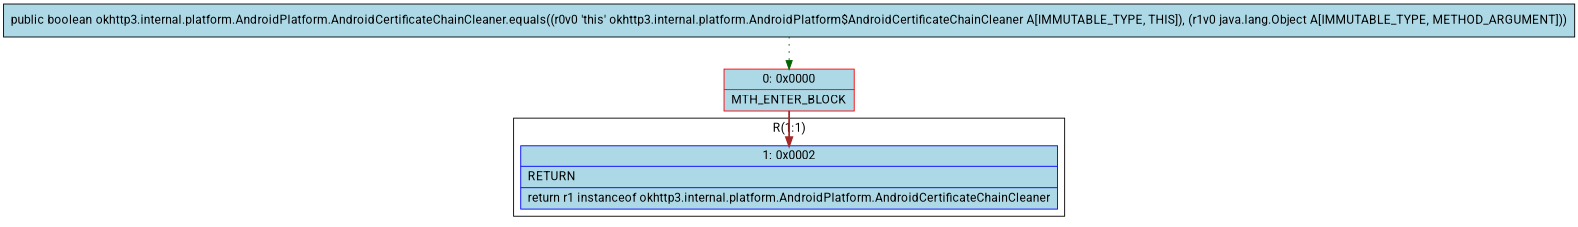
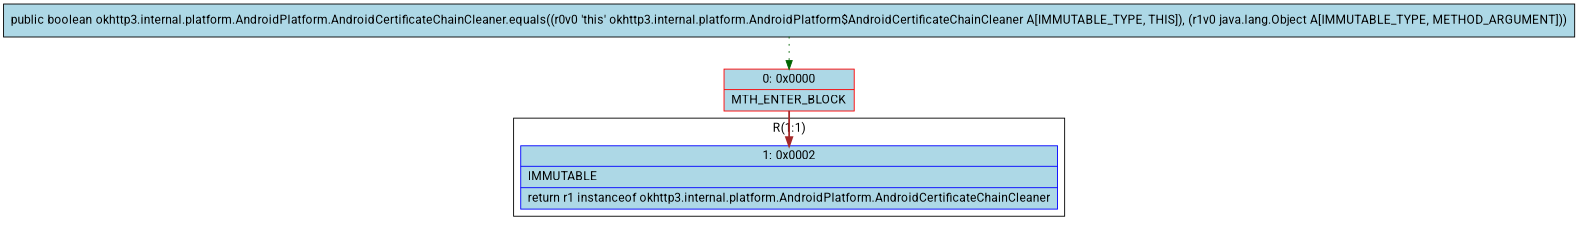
(552, 177) -> (563, 177)
